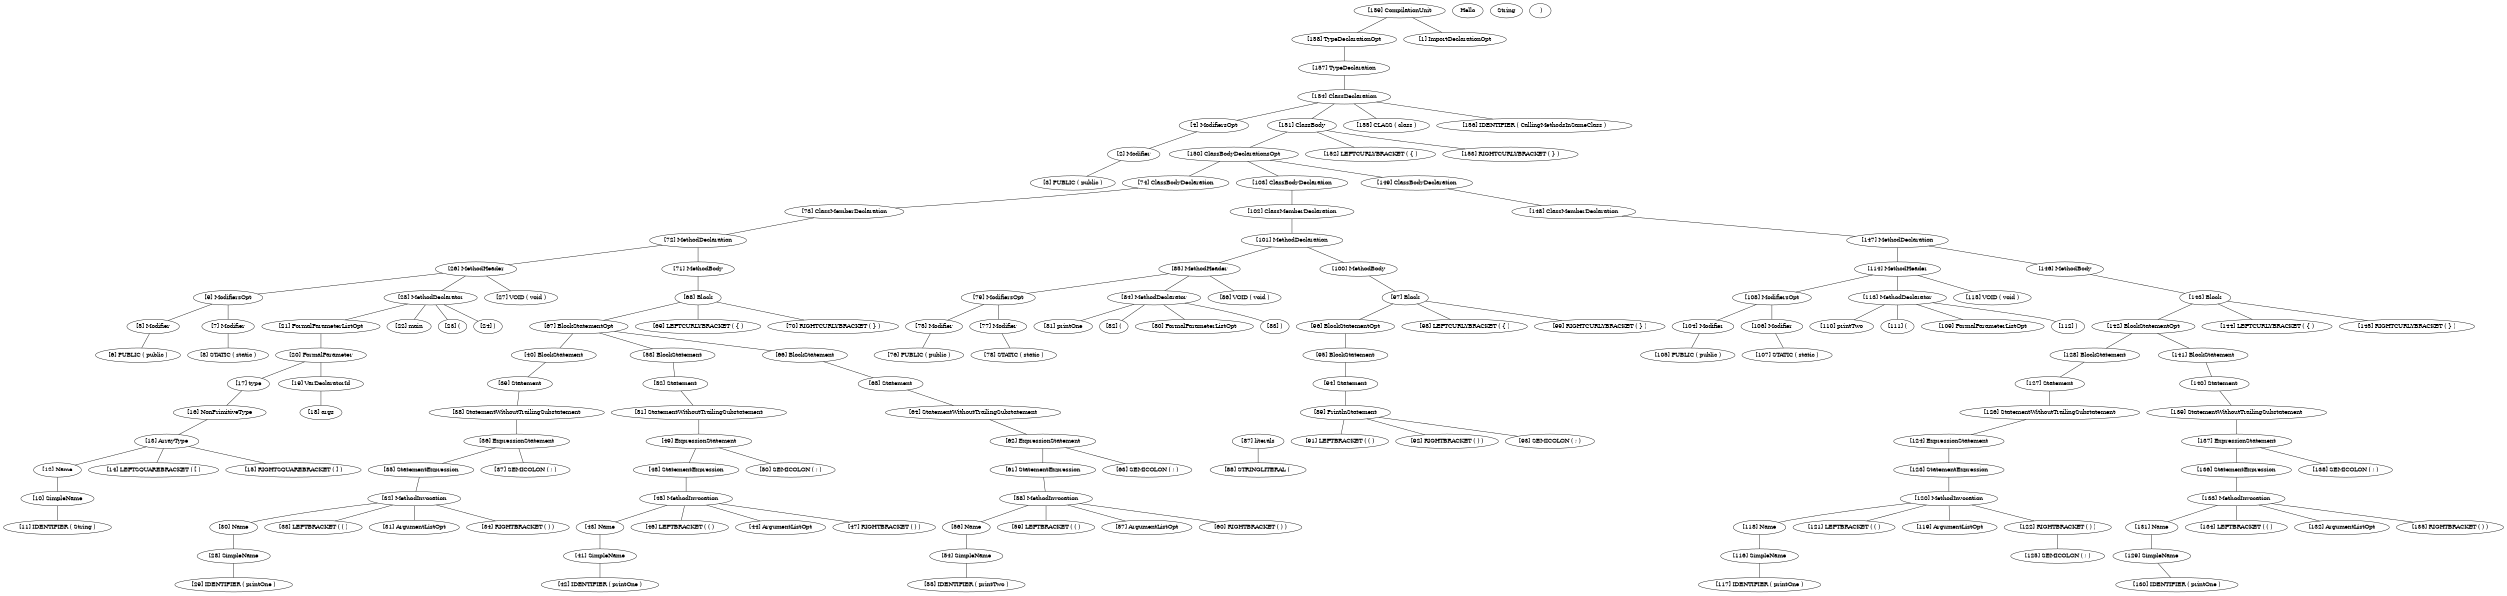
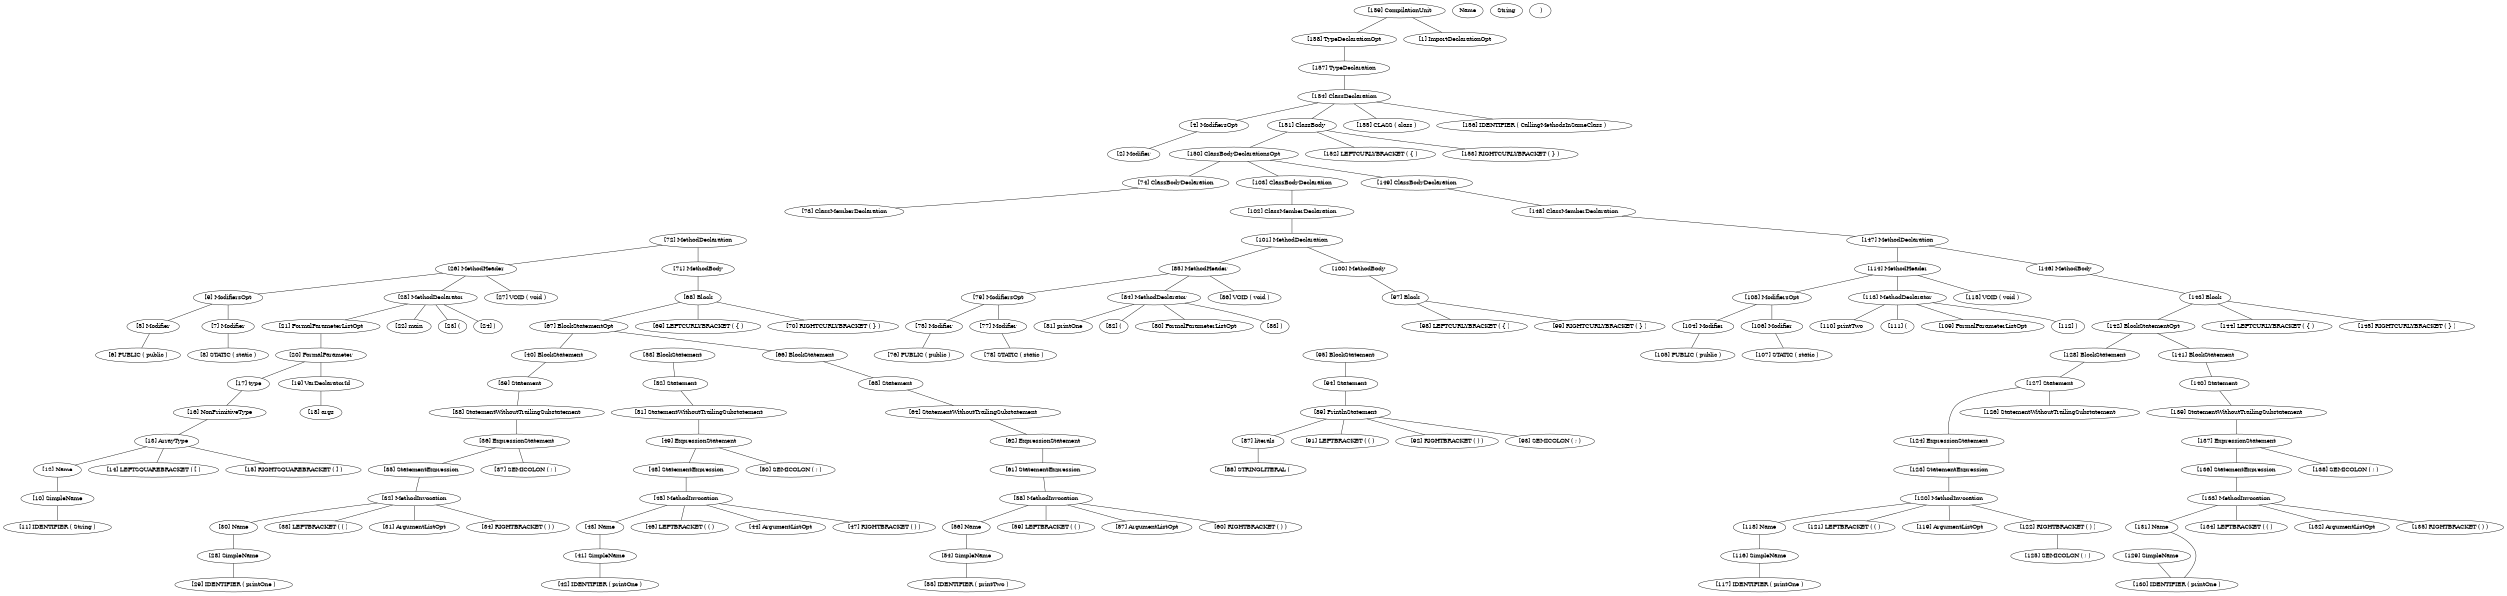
(1468, 11) -> (1468, 11)
(1073, 183) -> none
(770, 226) -> none
(1345, 326) -> none
(626, 341) -> none
none -> (1300, 427)
(1999, 427) -> (1972, 397)
(1147, 470) -> none
(2152, 542) -> (2195, 551)
